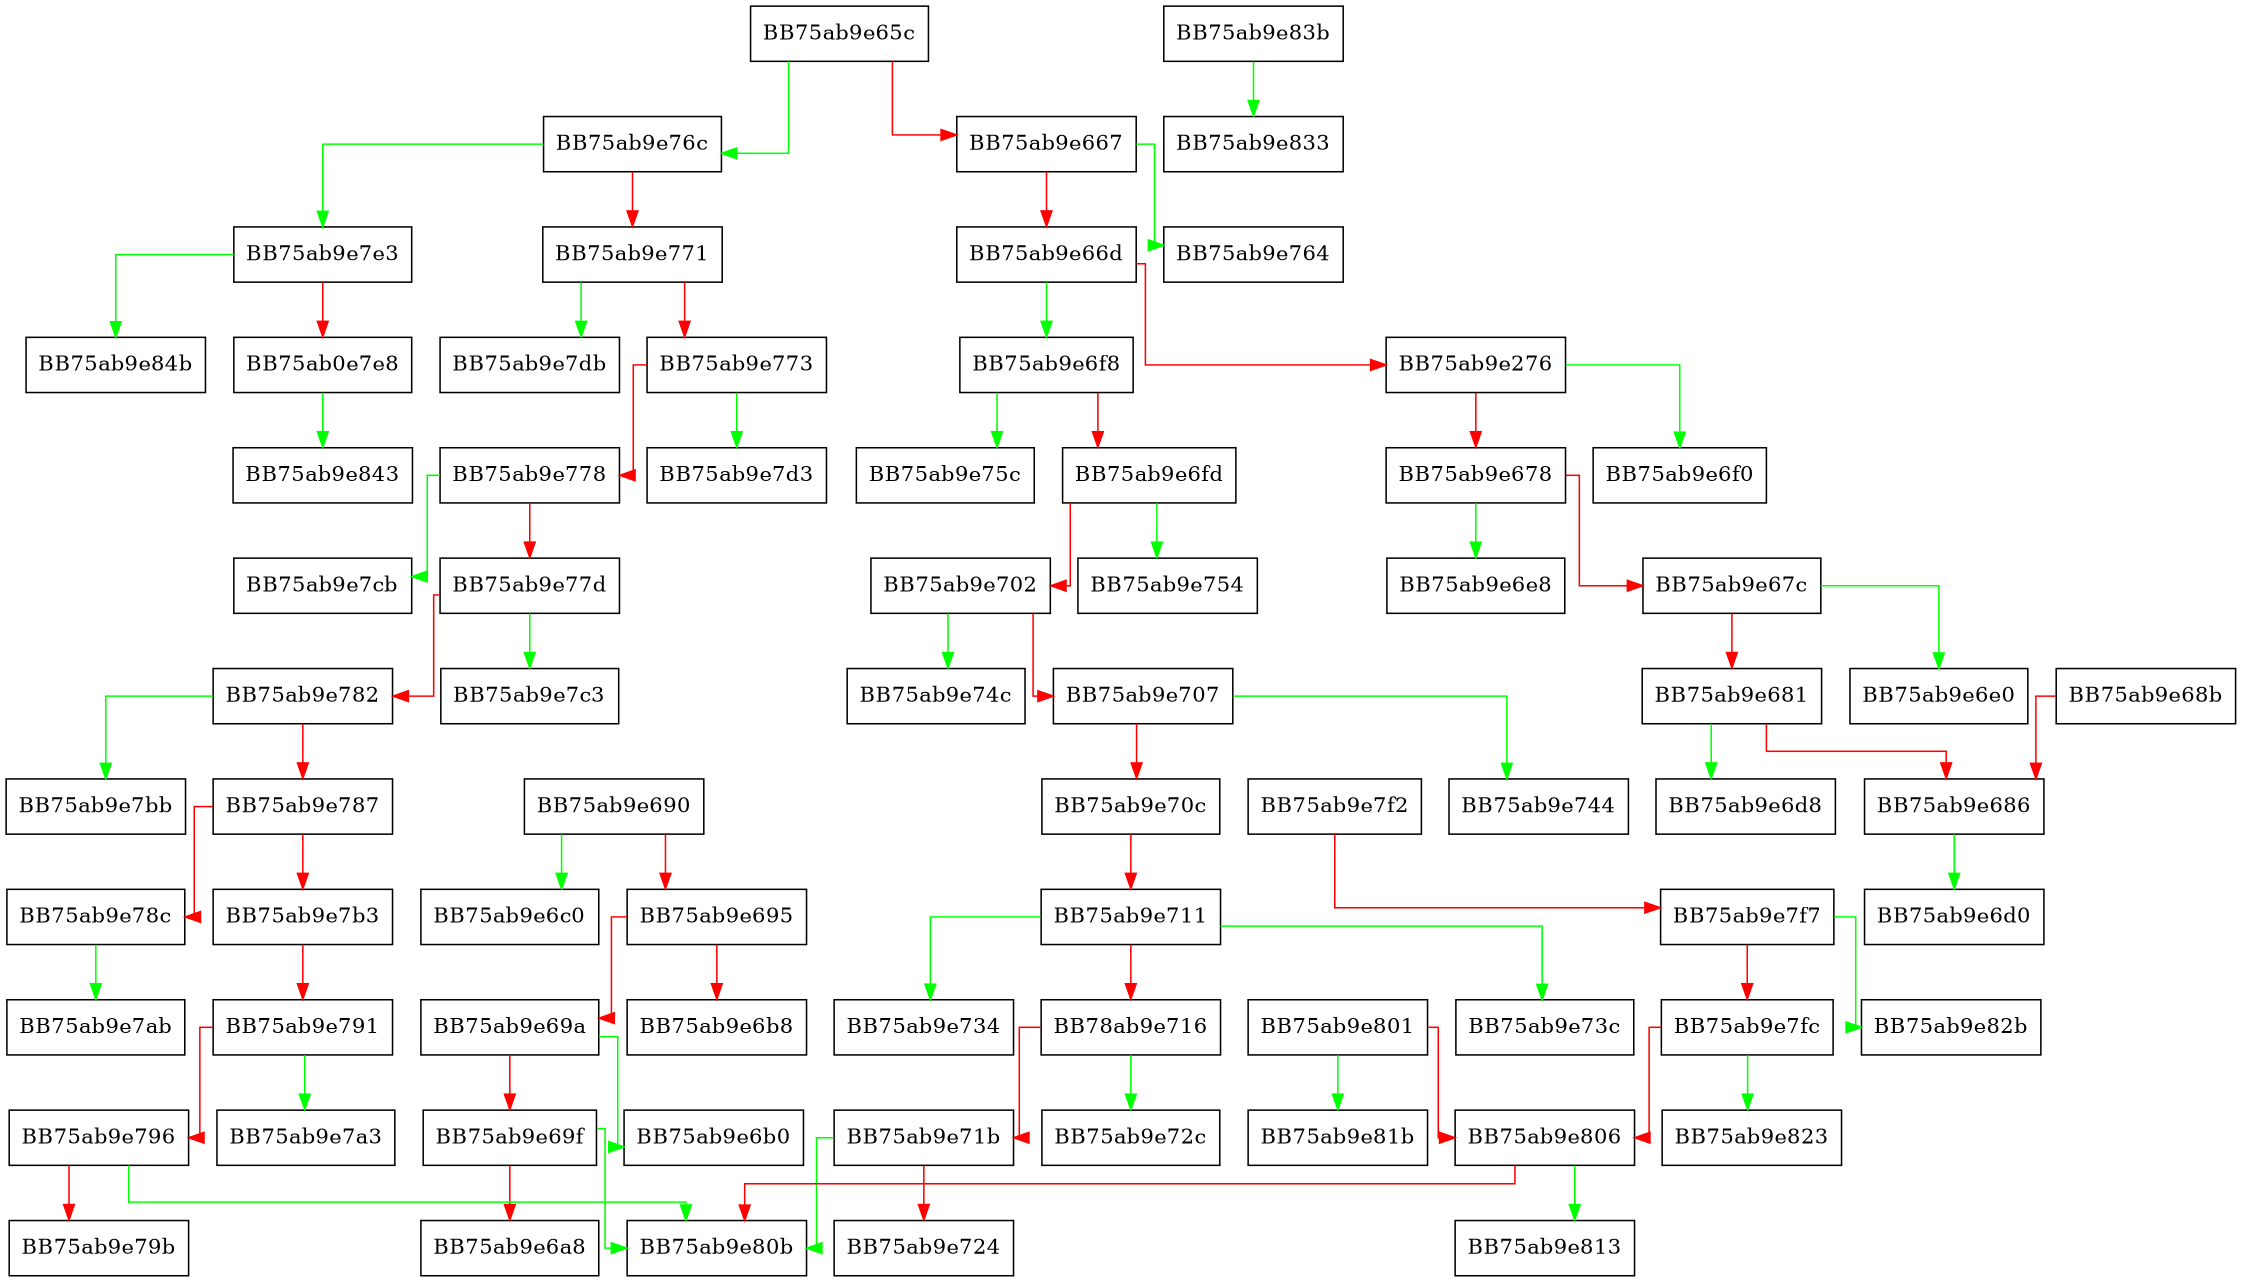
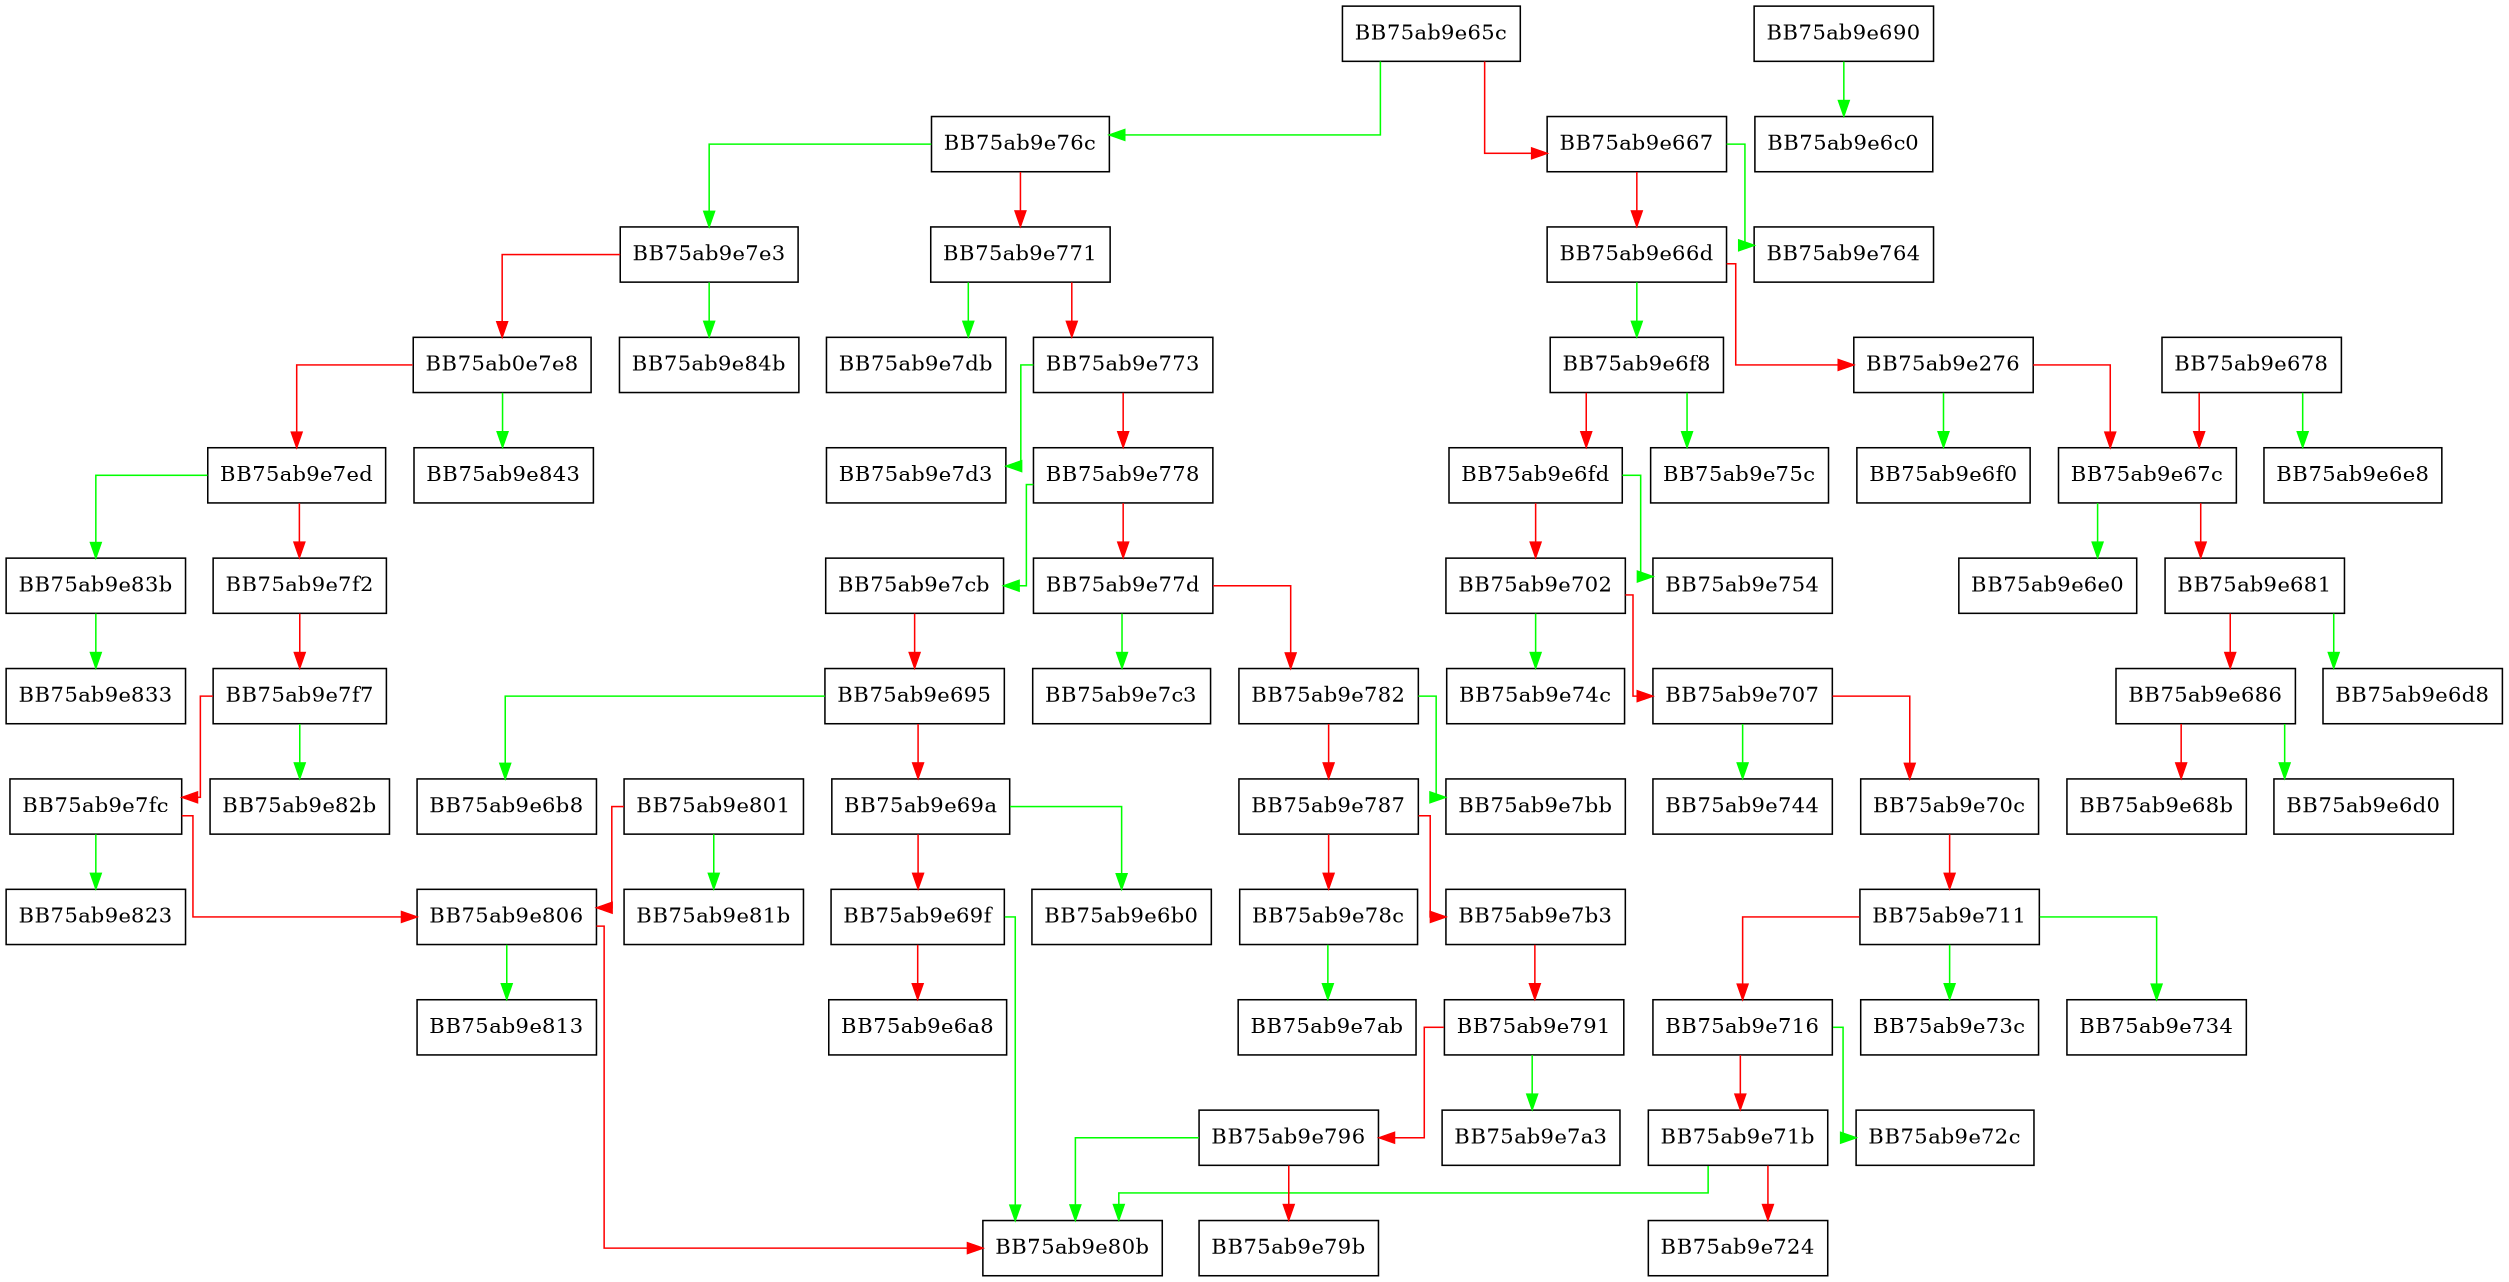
(1476, 412) -> (2105, 365)
none -> (297, 475)
(2036, 720) -> (2181, 743)
(665, 854) -> (915, 633)
(717, 964) -> (631, 696)
(1131, 1027) -> (1743, 1027)
